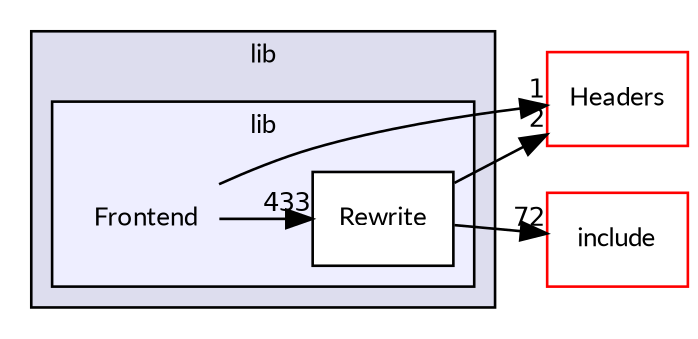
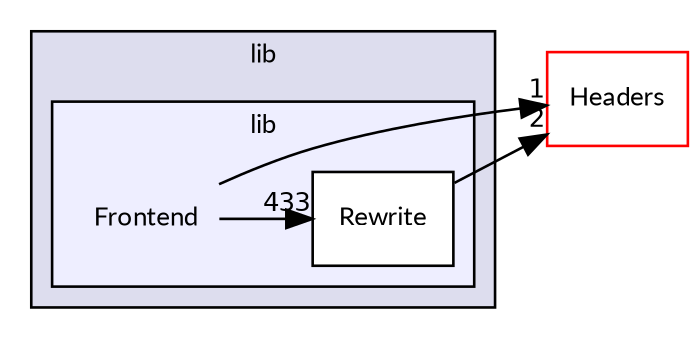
(618, 240) -> none
